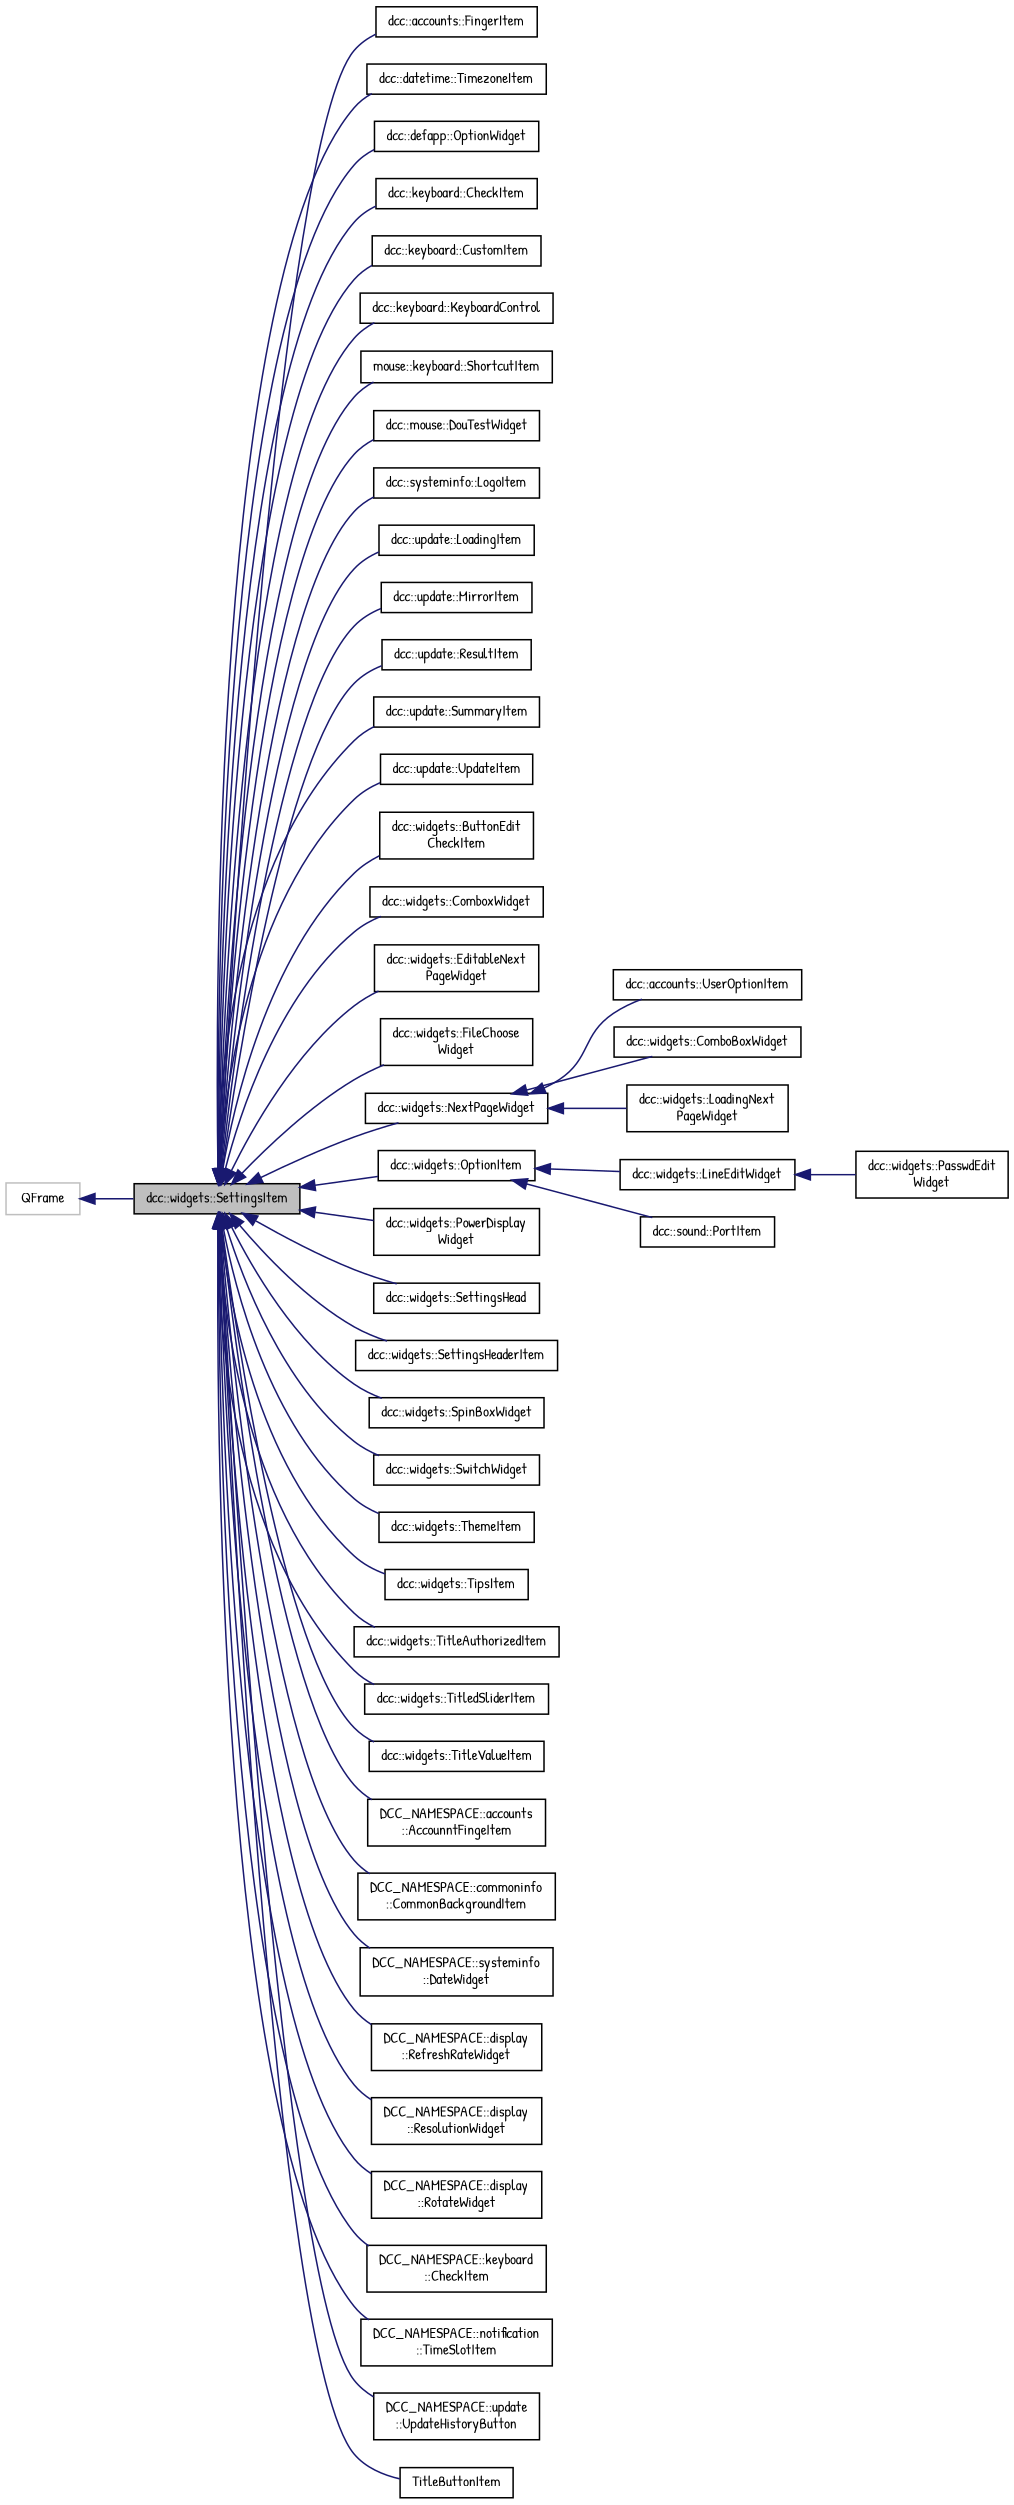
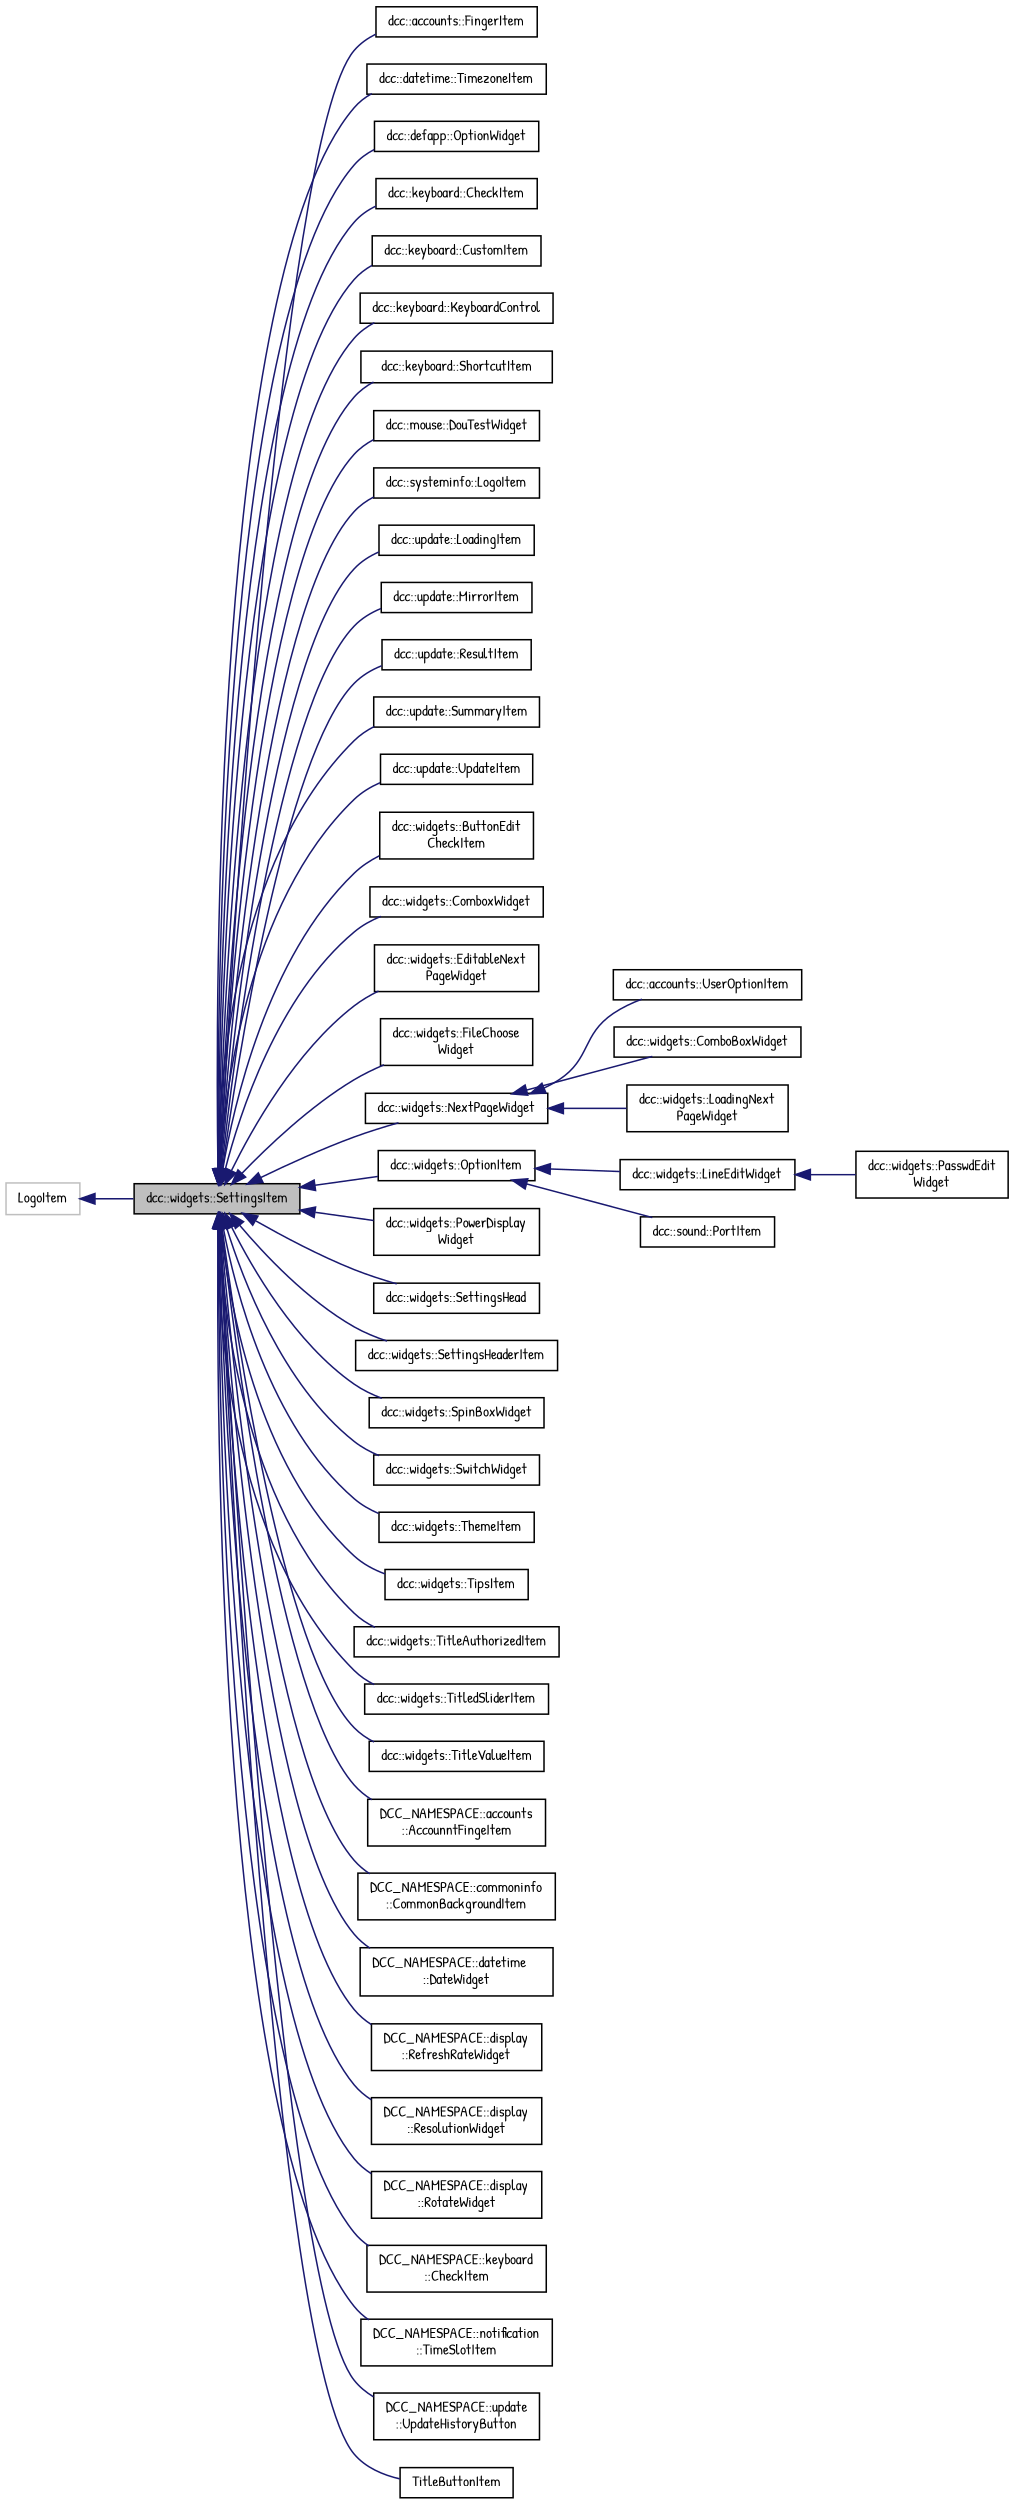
(457, 367) -> (457, 367)
(43, 1199) -> (43, 1199)
(457, 1972) -> (457, 1972)
